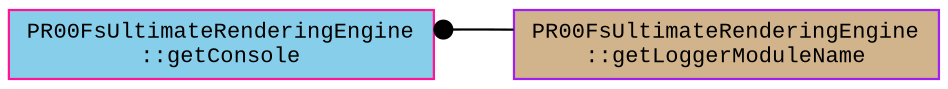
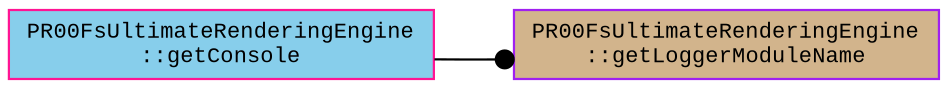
(483, 29) -> (465, 60)
